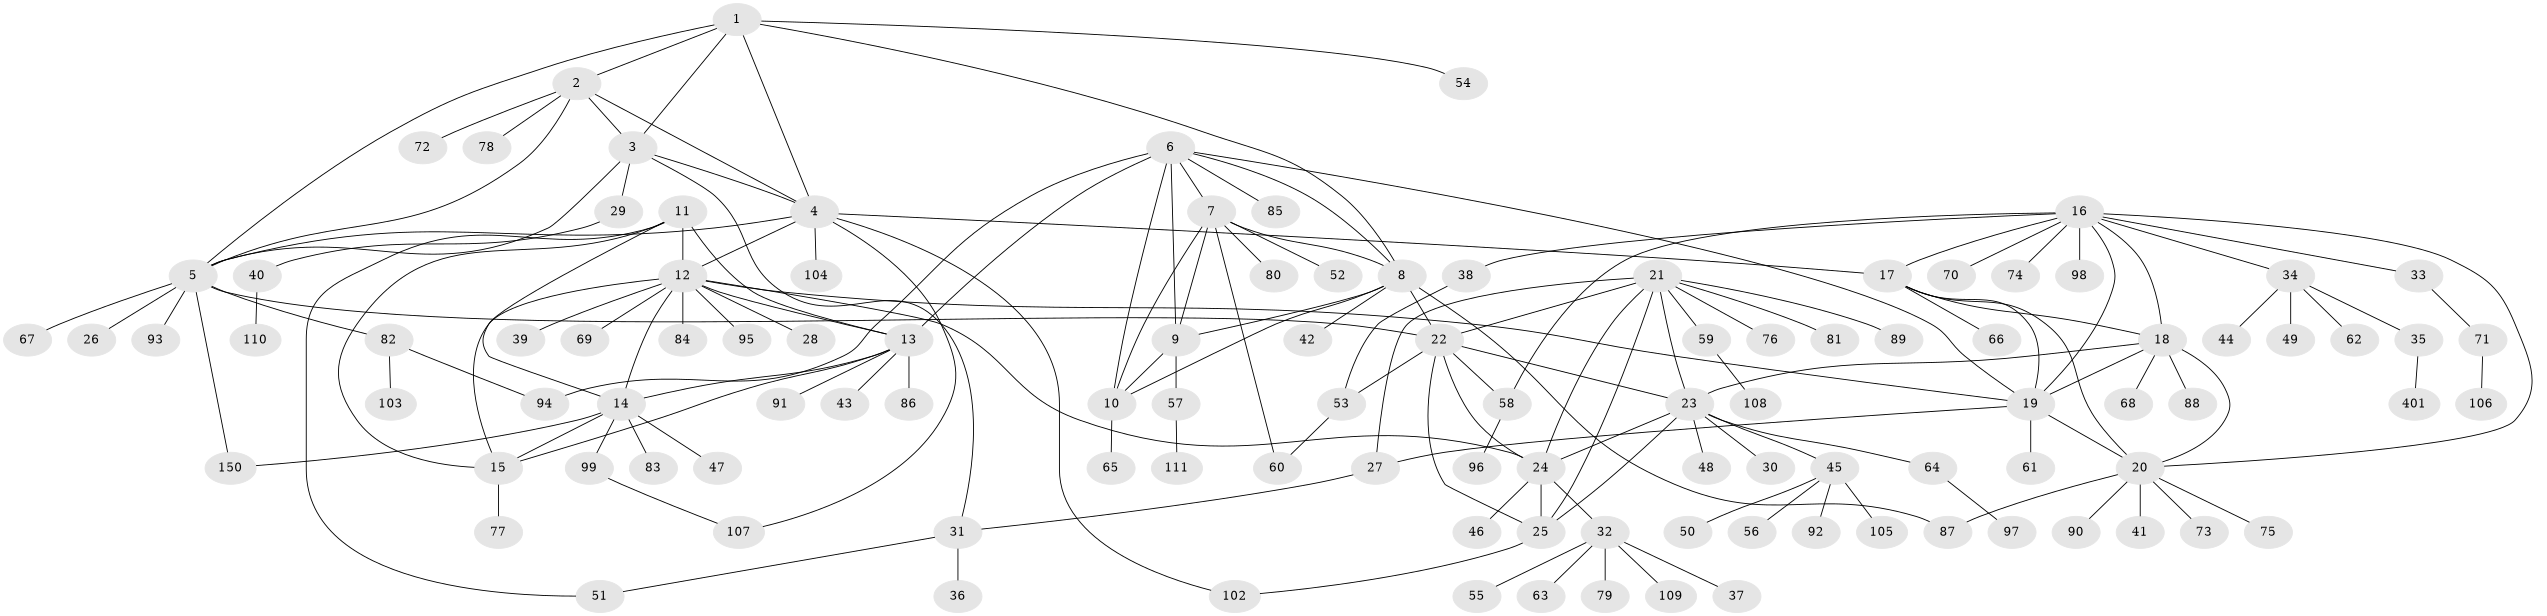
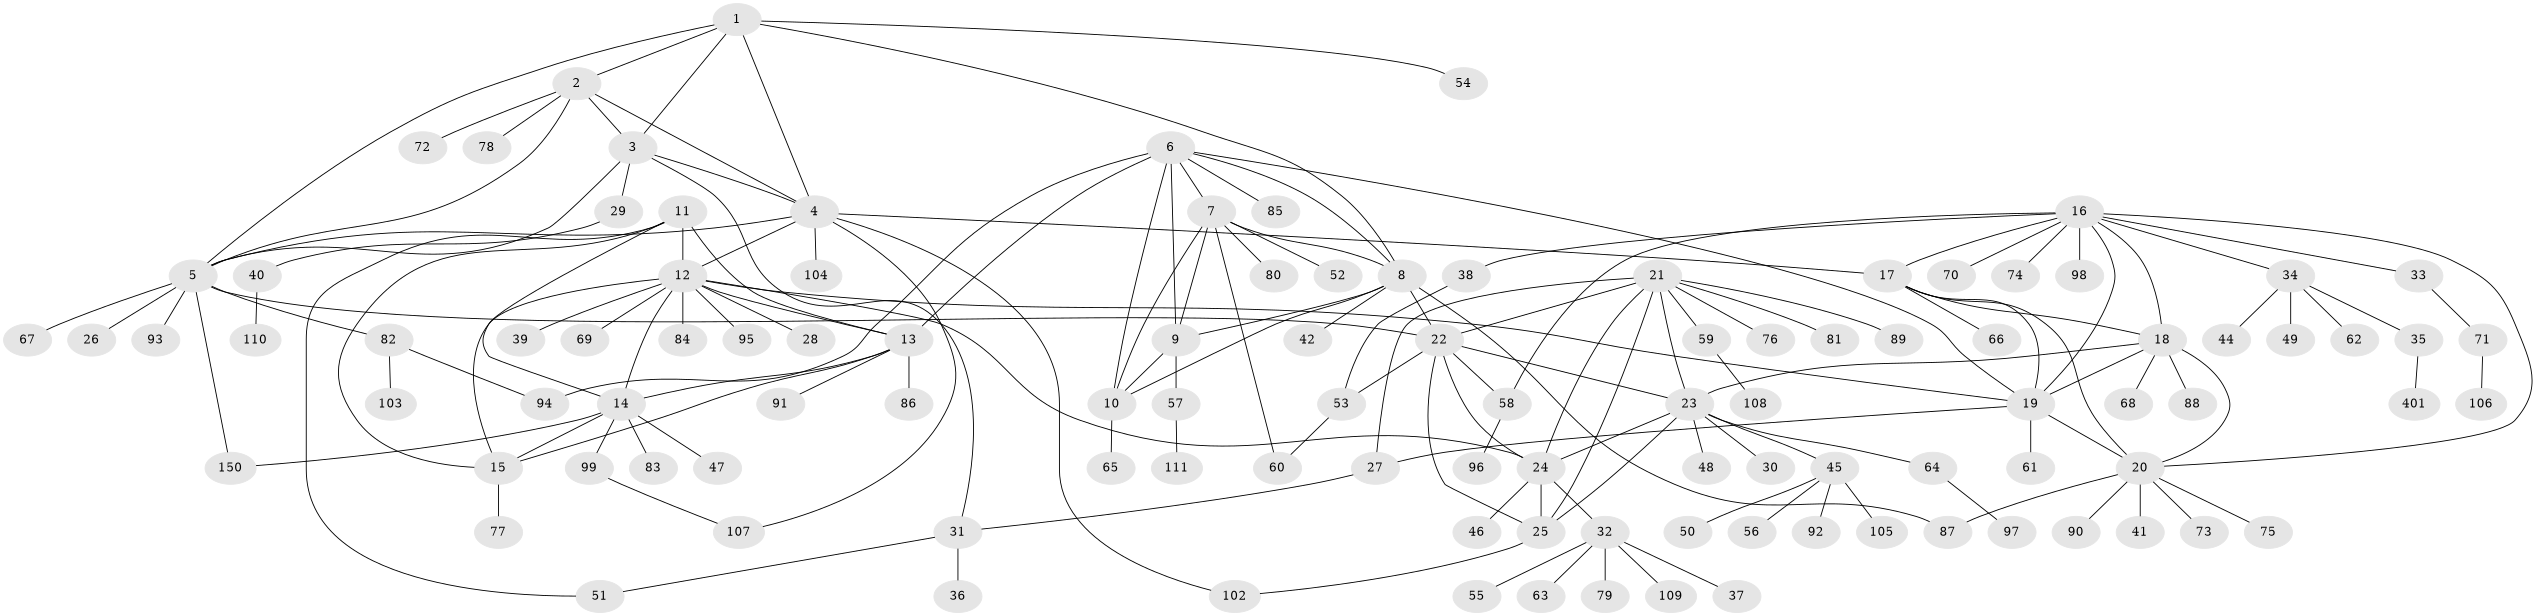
(845, 404) -> none
